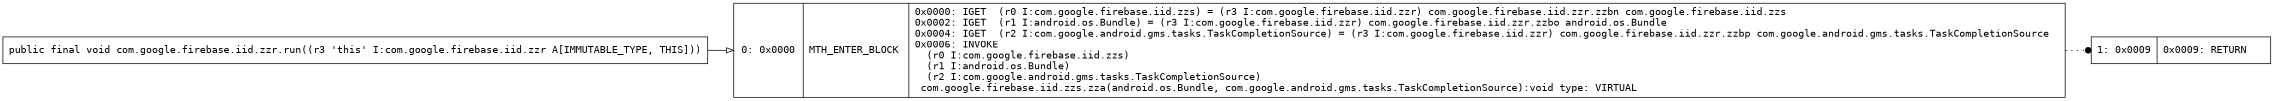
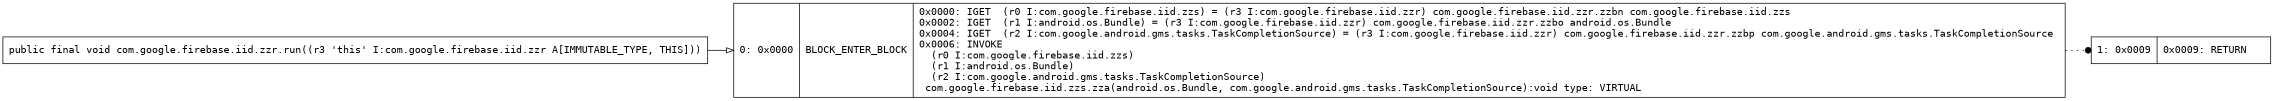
(854, 50) -> (856, 50)
